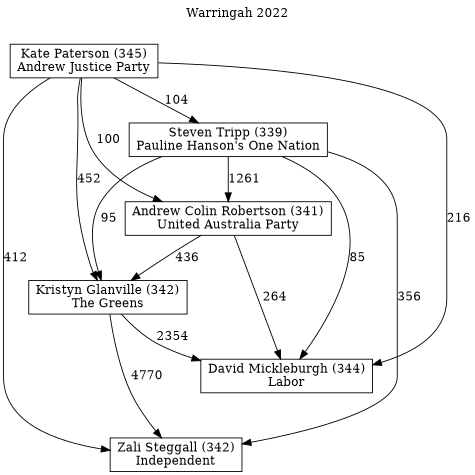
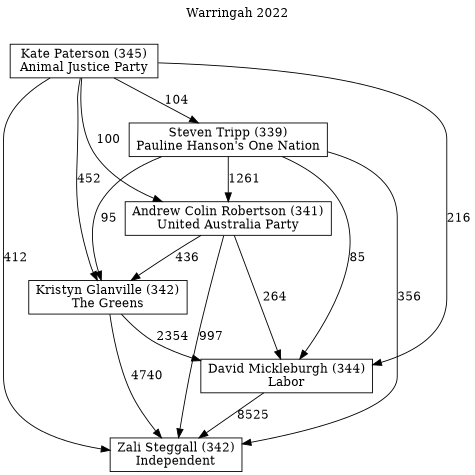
(84, 61) -> (84, 61)
none -> (199, 332)
(147, 376) -> (147, 376)
none -> (235, 413)
